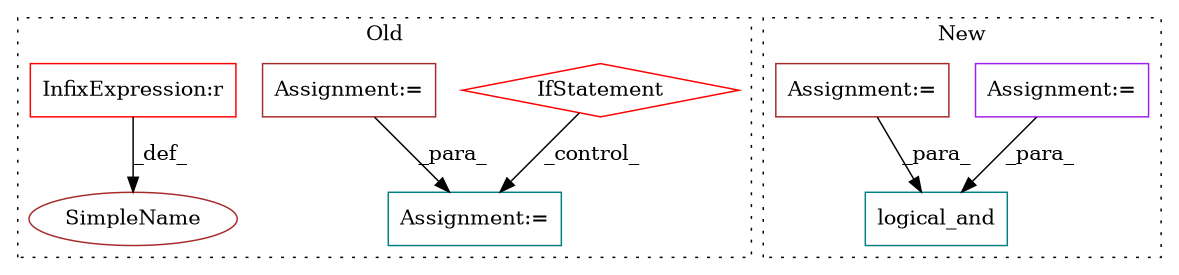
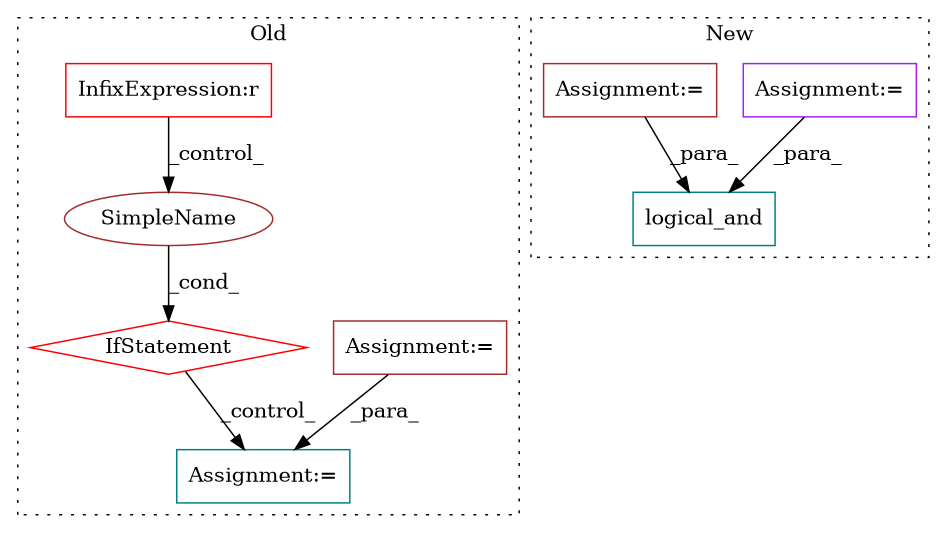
(160, 155) -> (216, 155)
none -> (169, 276)
